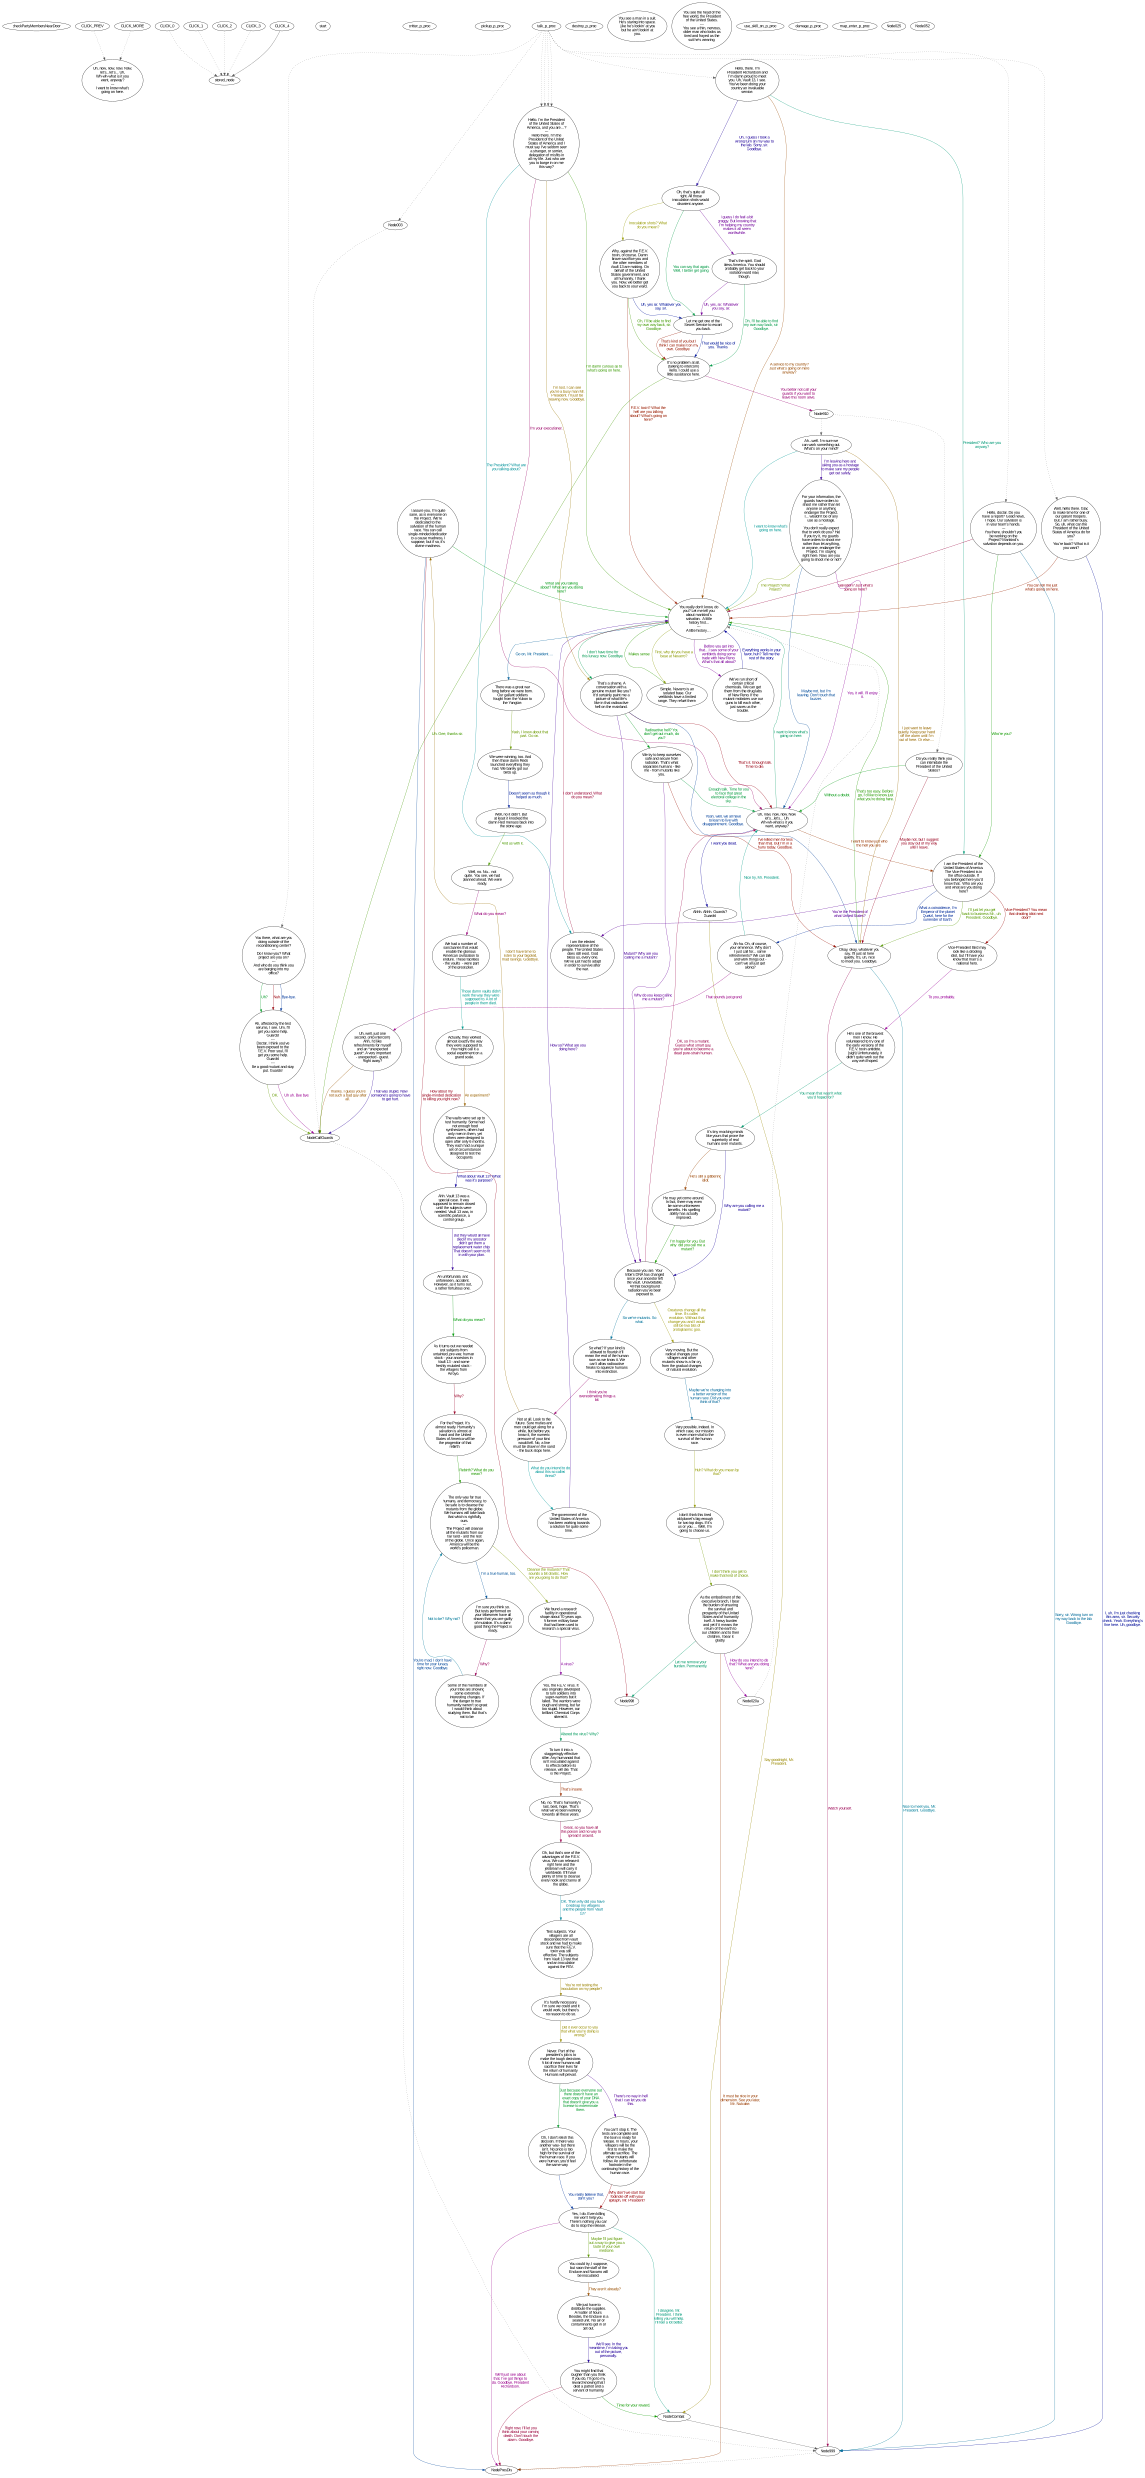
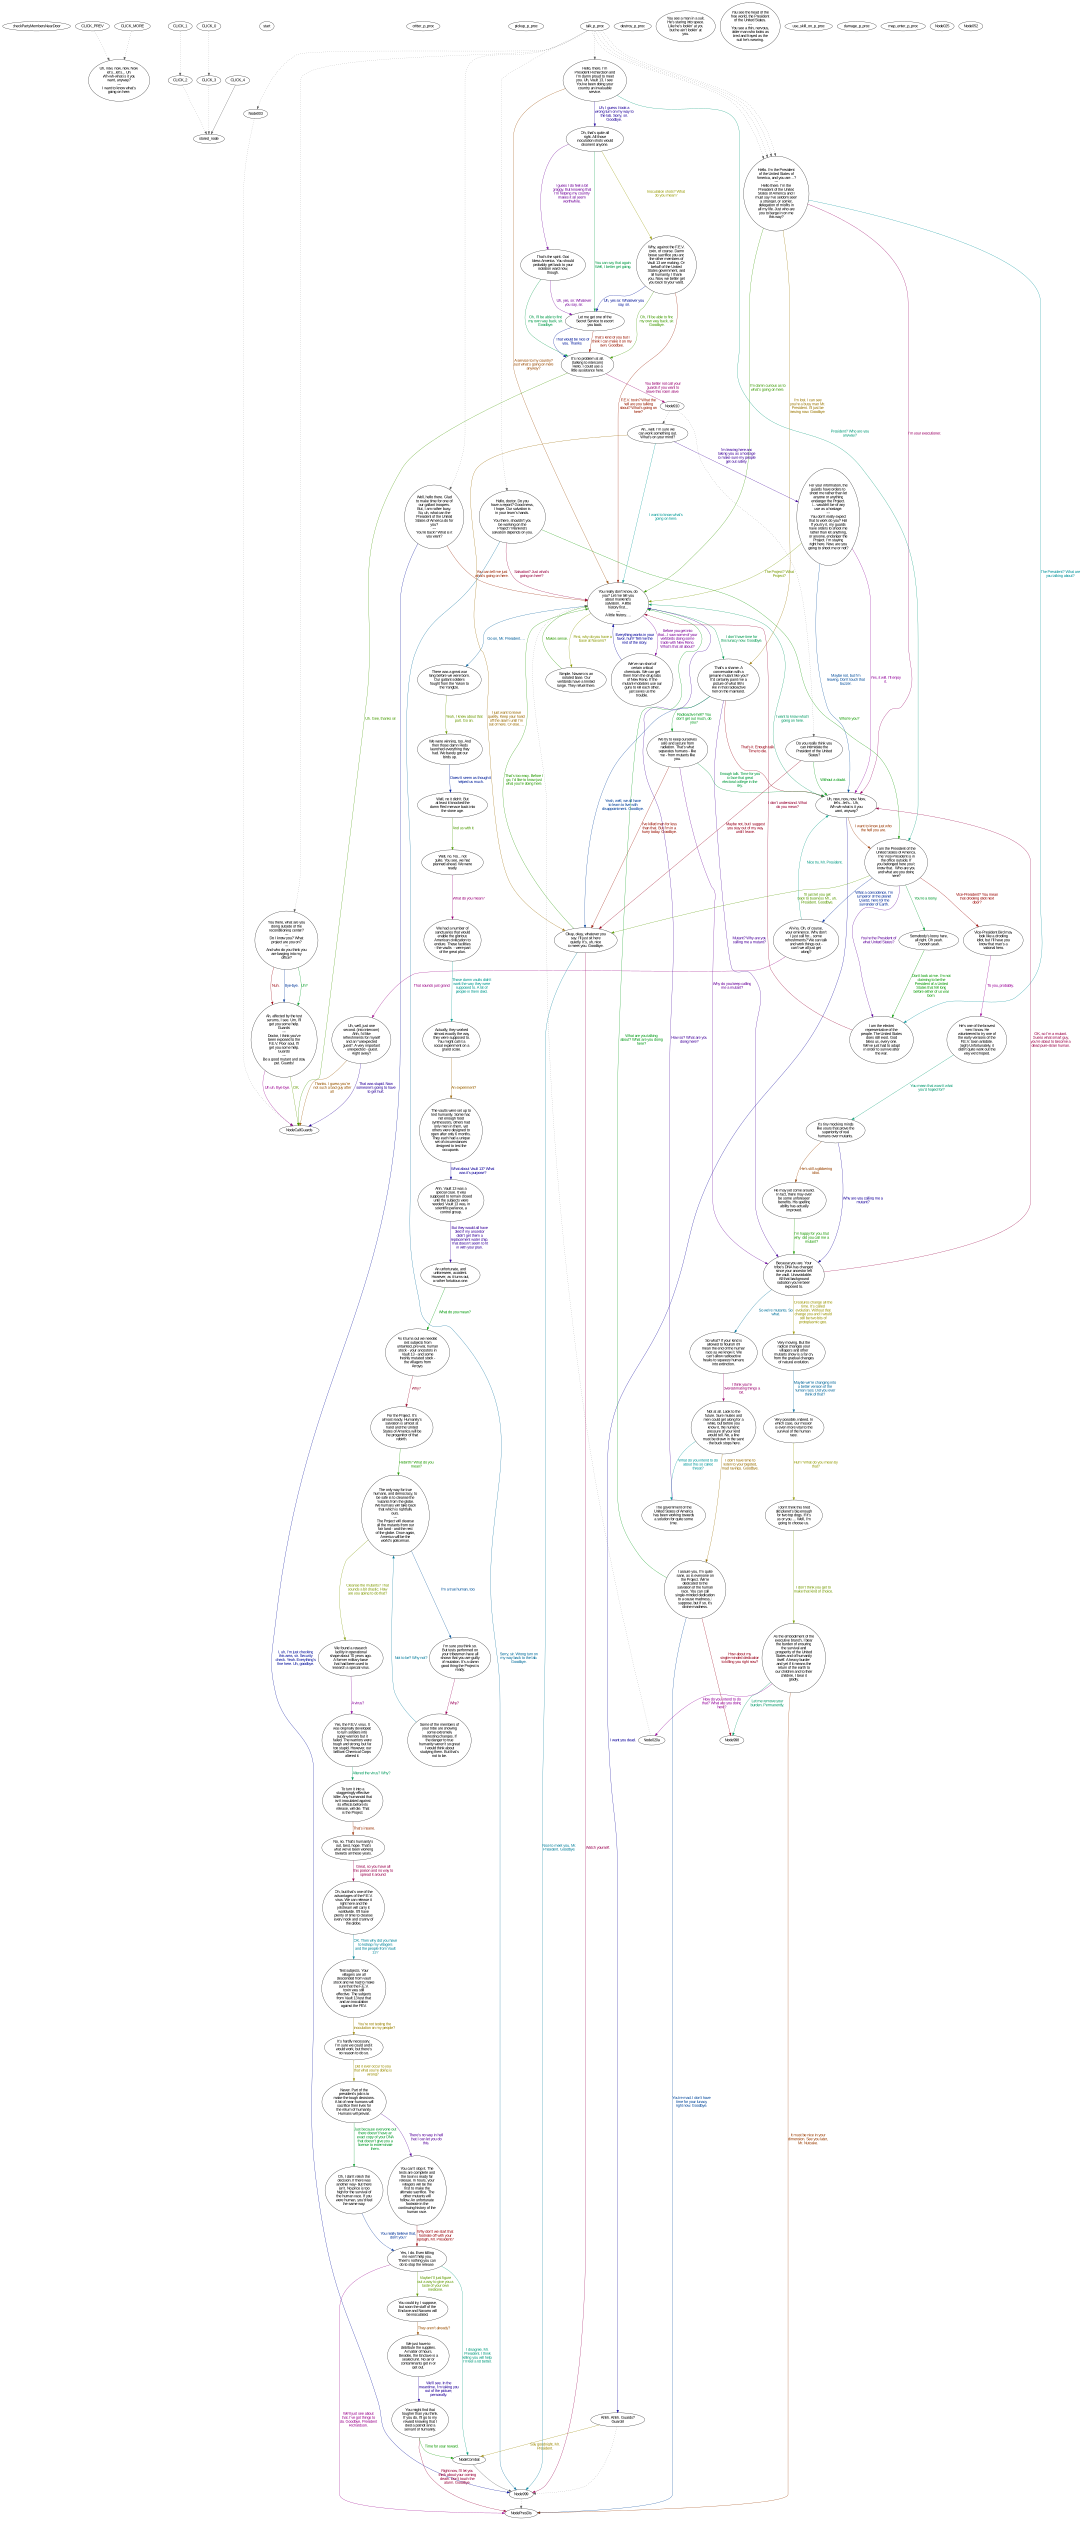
(210, 52) -> (180, 52)
(188, 56) -> (209, 52)
none -> (929, 940)
(403, 1903) -> (592, 2480)
